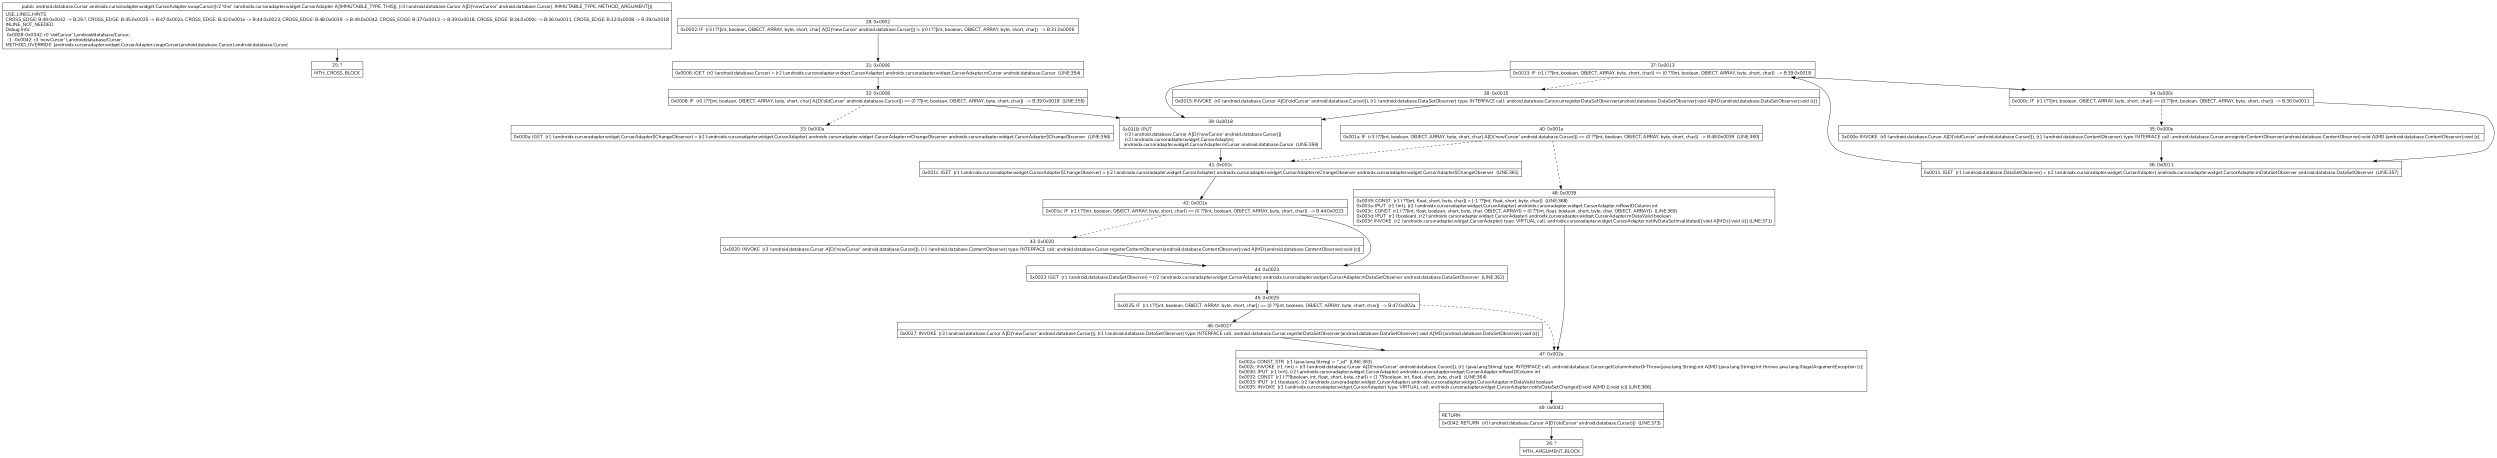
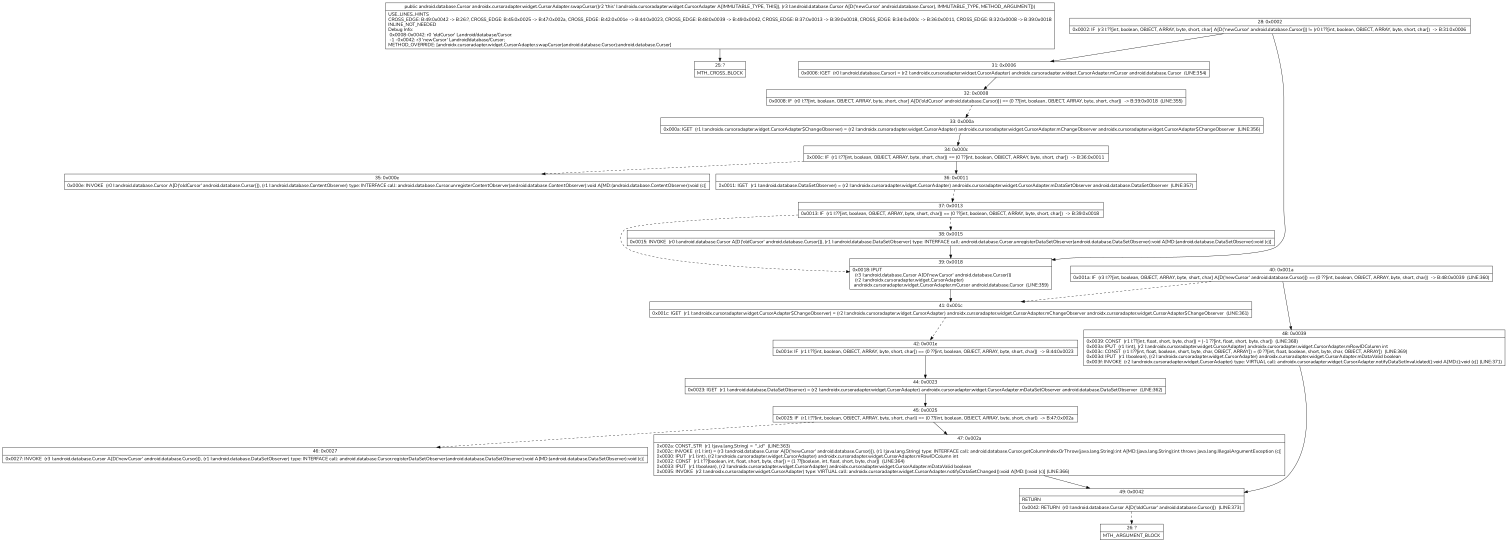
(1322, 75) -> (638, 253)
(1910, 83) -> (959, 138)
(1051, 111) -> (1274, 247)
(1138, 129) -> (869, 270)
(1833, 146) -> (954, 194)
(2161, 149) -> none
(1557, 163) -> (1287, 304)
(1209, 187) -> (939, 327)
(1042, 246) -> none
(1564, 286) -> (1303, 444)
(1497, 310) -> (939, 427)
(1245, 315) -> (627, 435)
(1331, 344) -> none
(1551, 432) -> (1132, 516)
